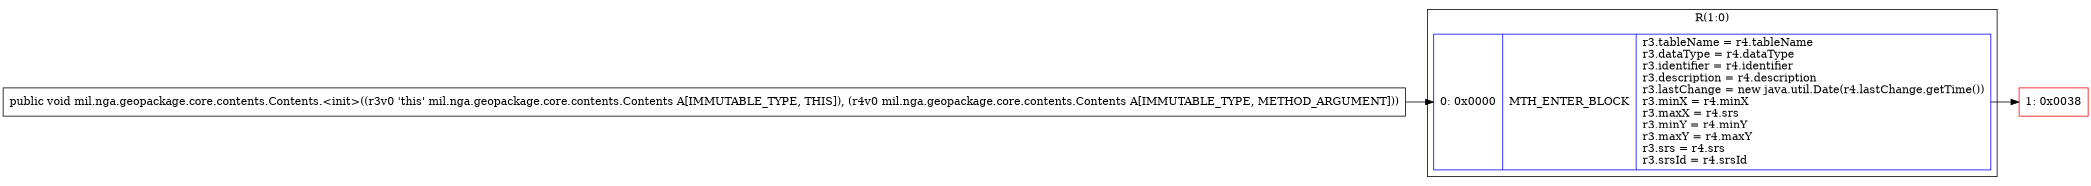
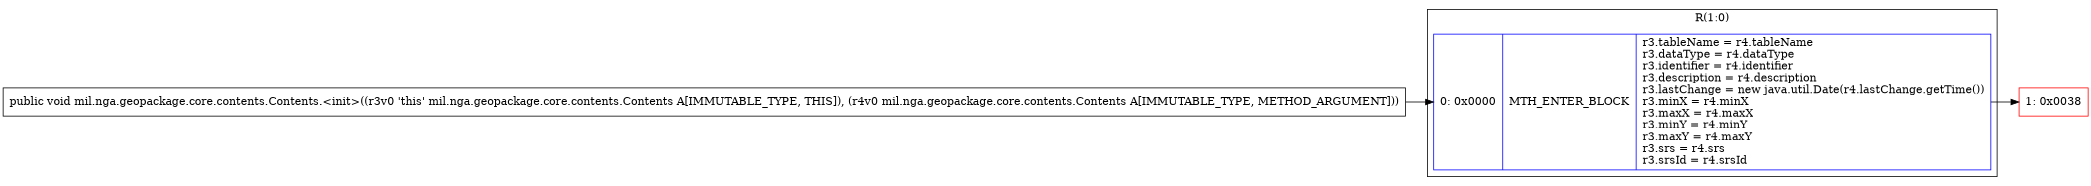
(1691, 113) -> (1698, 113)
